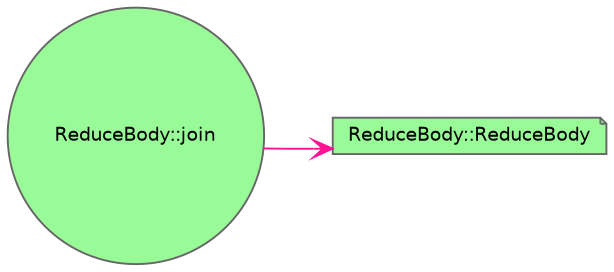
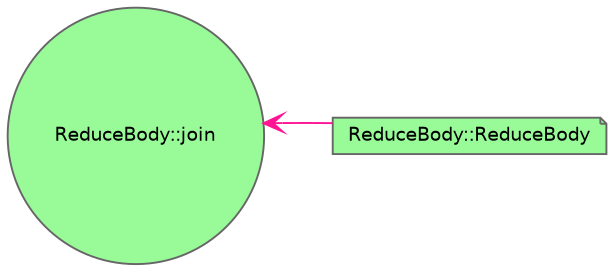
(288, 149) -> (308, 123)
